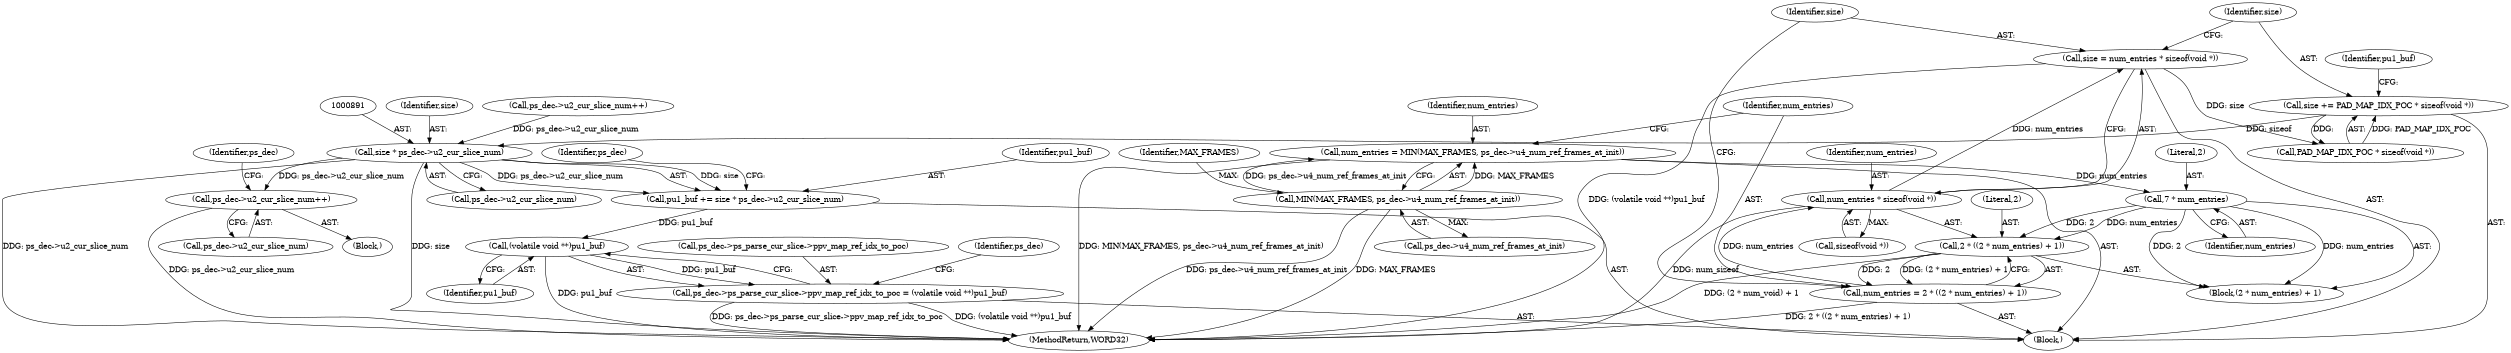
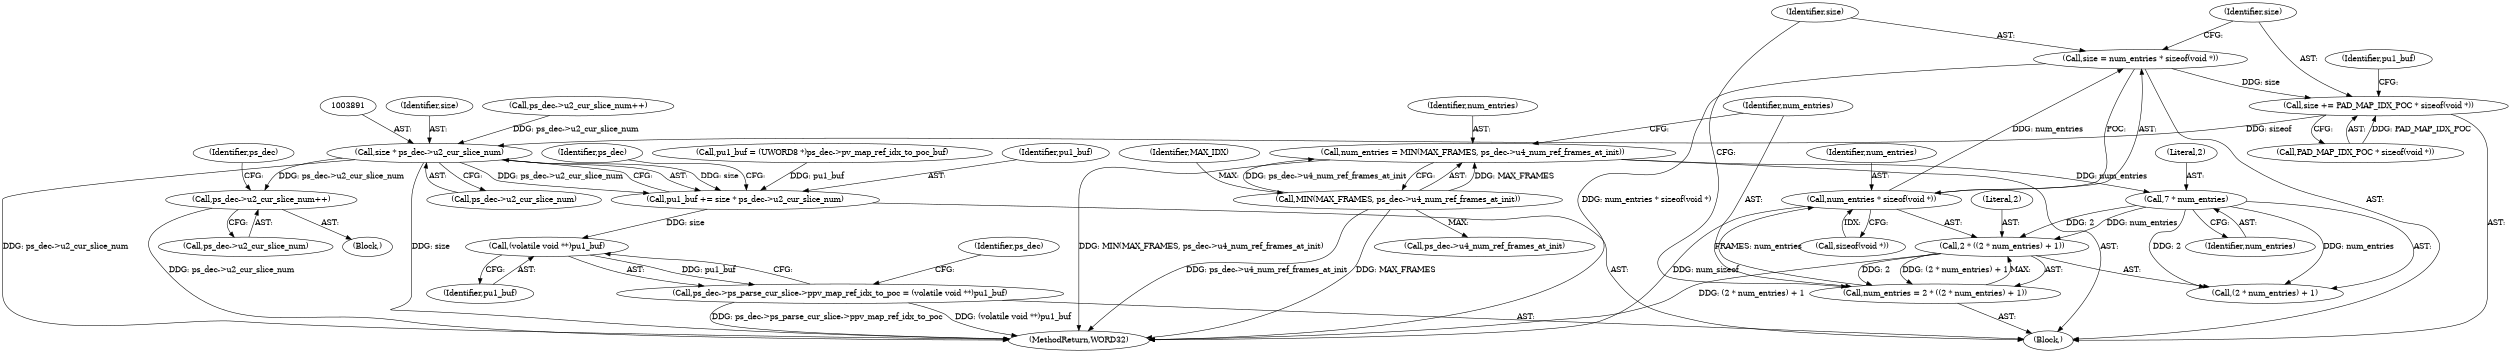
(348, 106) -> (348, 106)
(2228, 122) -> (2238, 86)
(2118, 130) -> (2118, 130)
(2324, 130) -> (2324, 130)
none -> (822, 153)
(1189, 153) -> (1189, 153)
none -> (595, 169)
(1647, 200) -> (1647, 200)
(685, 223) -> (685, 223)
(1854, 223) -> (1854, 223)
(1880, 223) -> (1880, 223)
(1414, 229) -> none
(793, 247) -> none
(1758, 247) -> (1758, 247)
(2022, 270) -> (2022, 270)
(1752, 294) -> (1752, 294)
(2265, 294) -> (2265, 294)
(1589, 328) -> none
(754, 333) -> none
